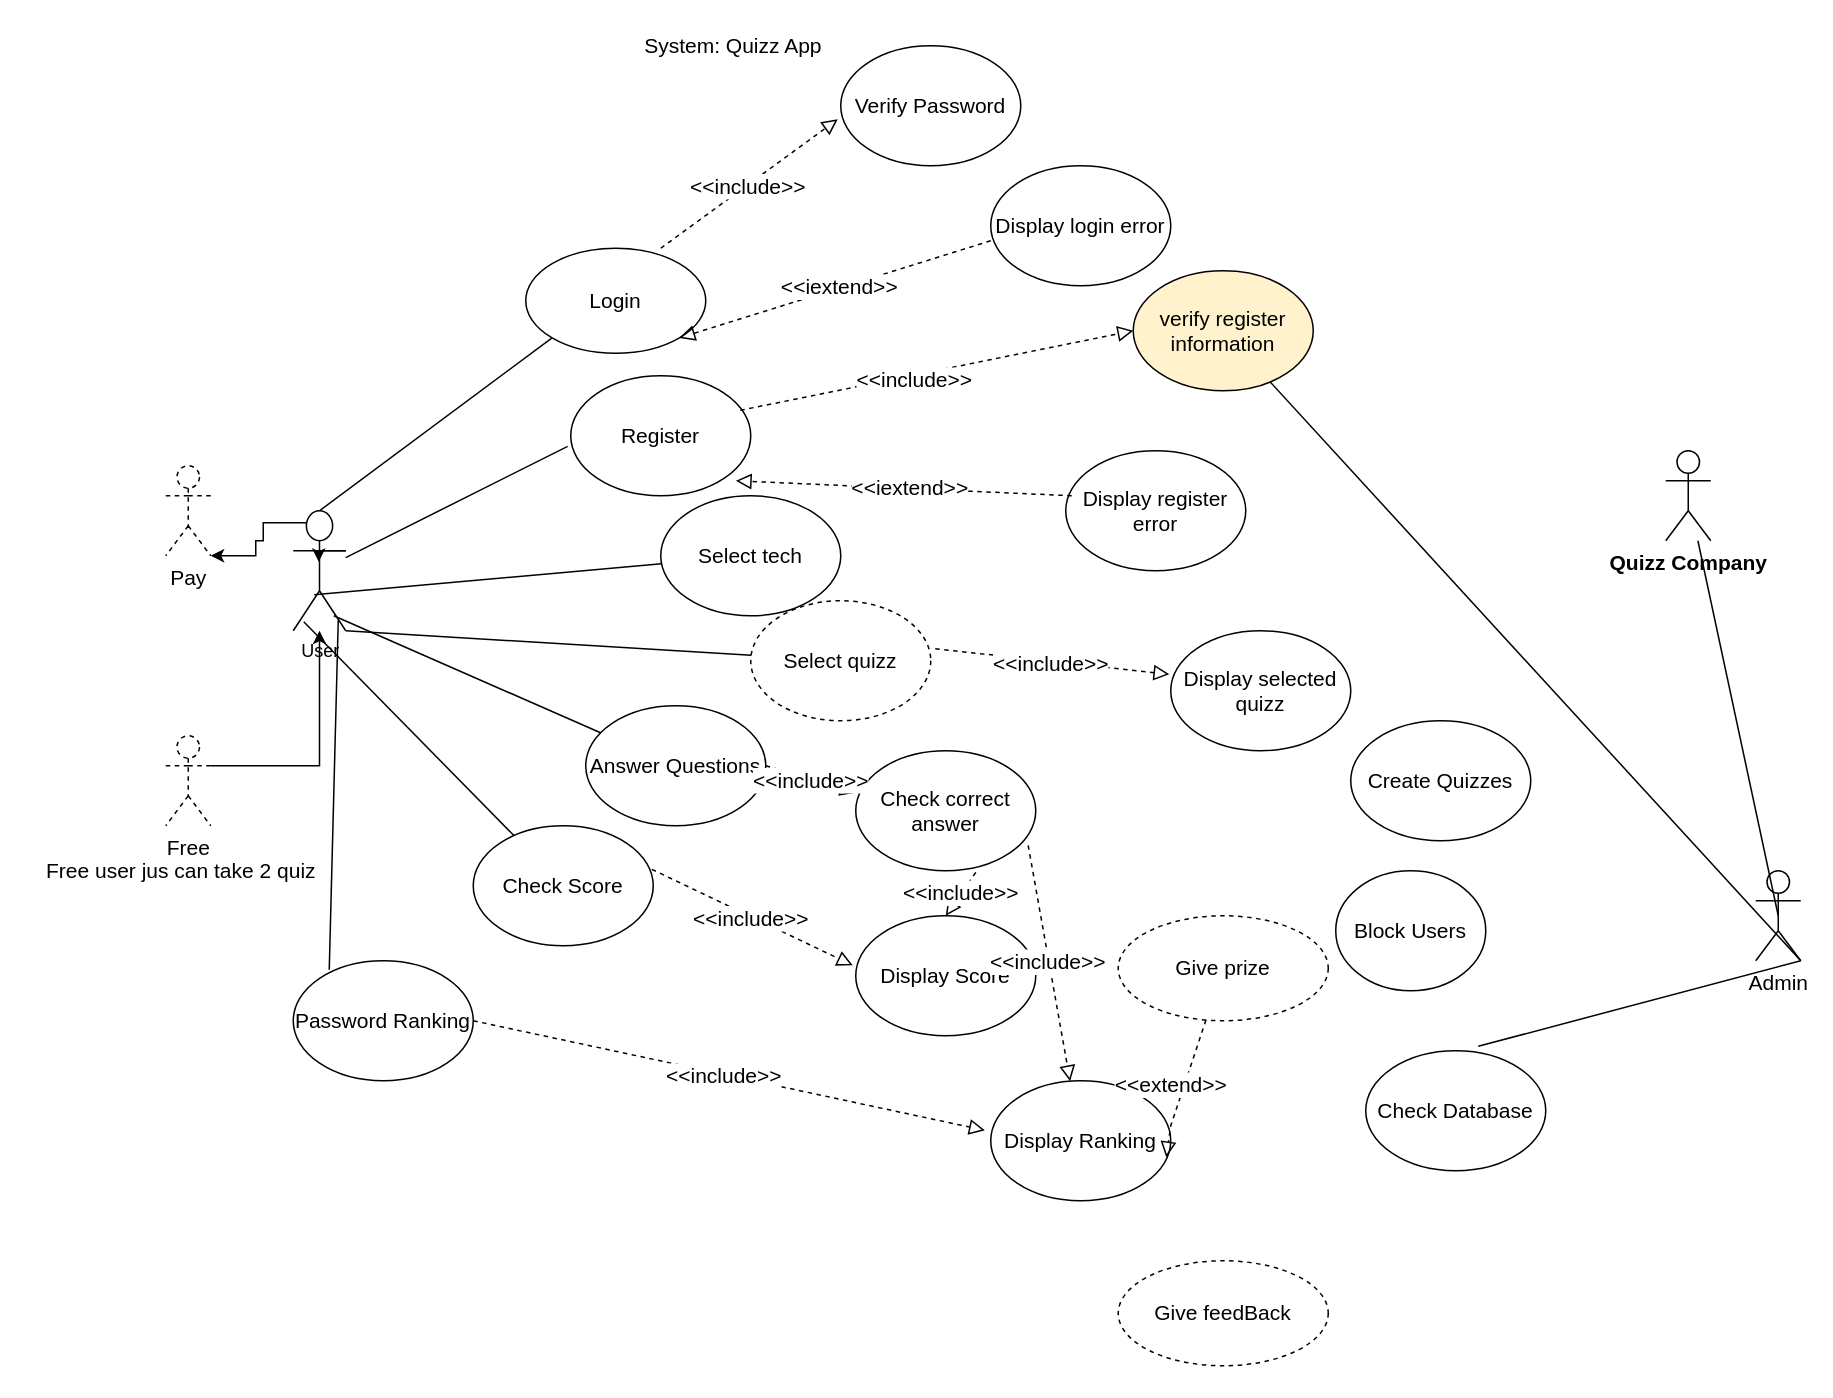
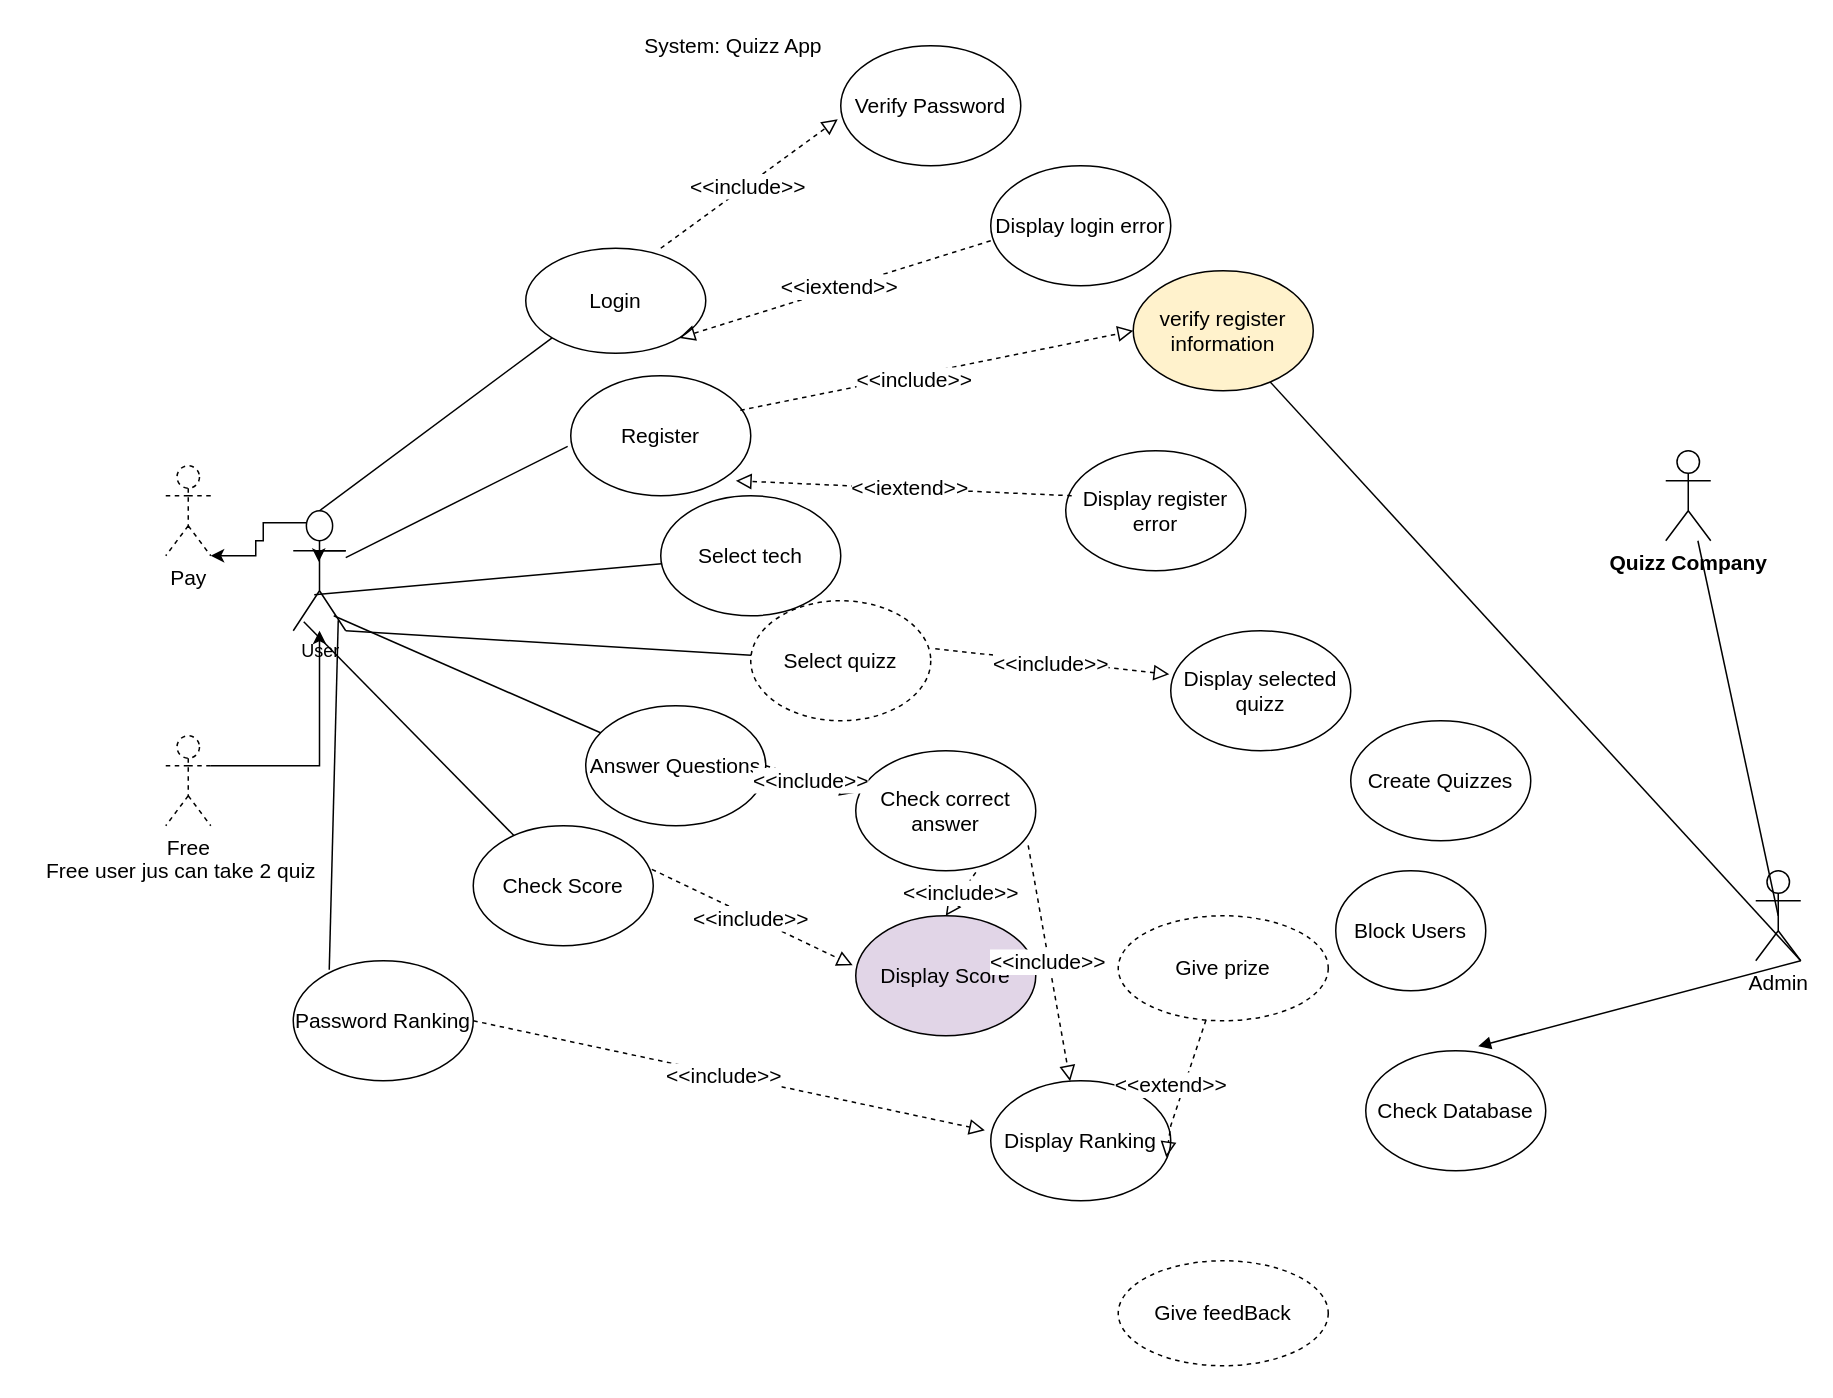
(946, 976) -> (946, 976)
(1485, 1045) -> (1491, 1043)
